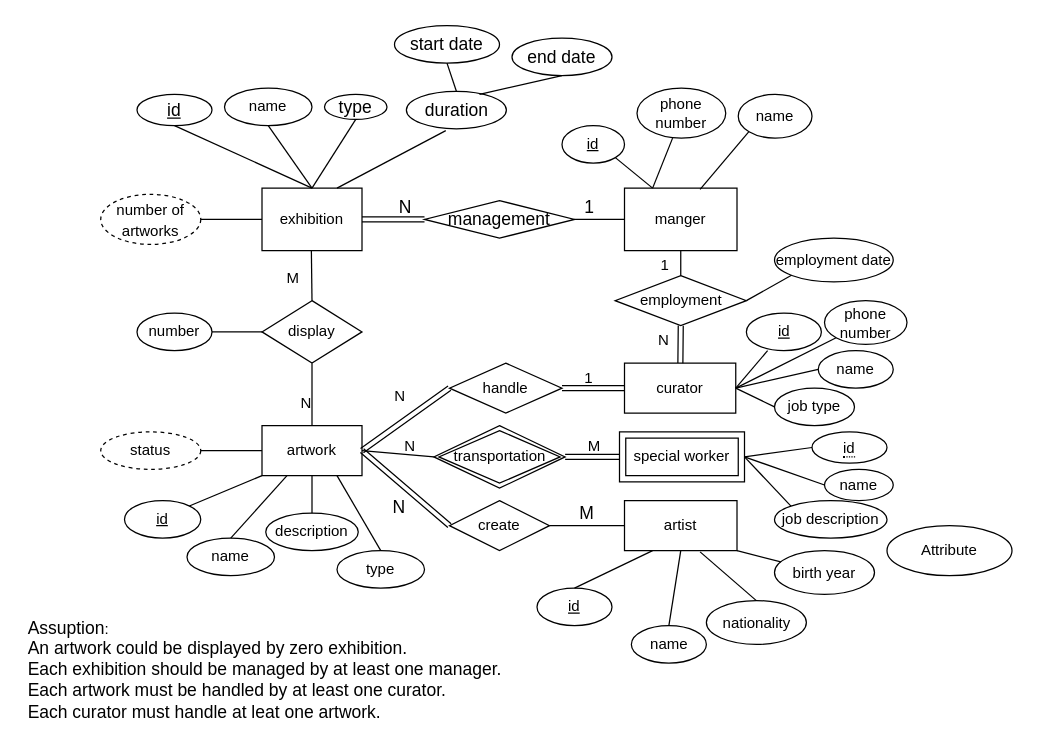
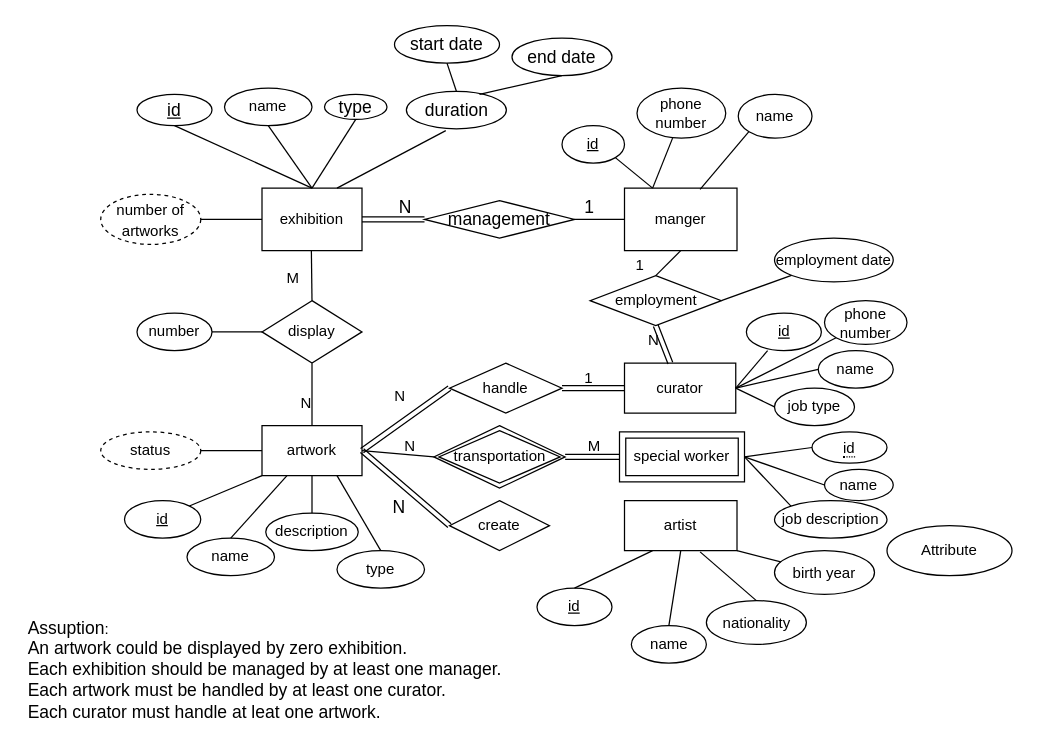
(681, 301) -> (656, 301)
(586, 526) -> none
